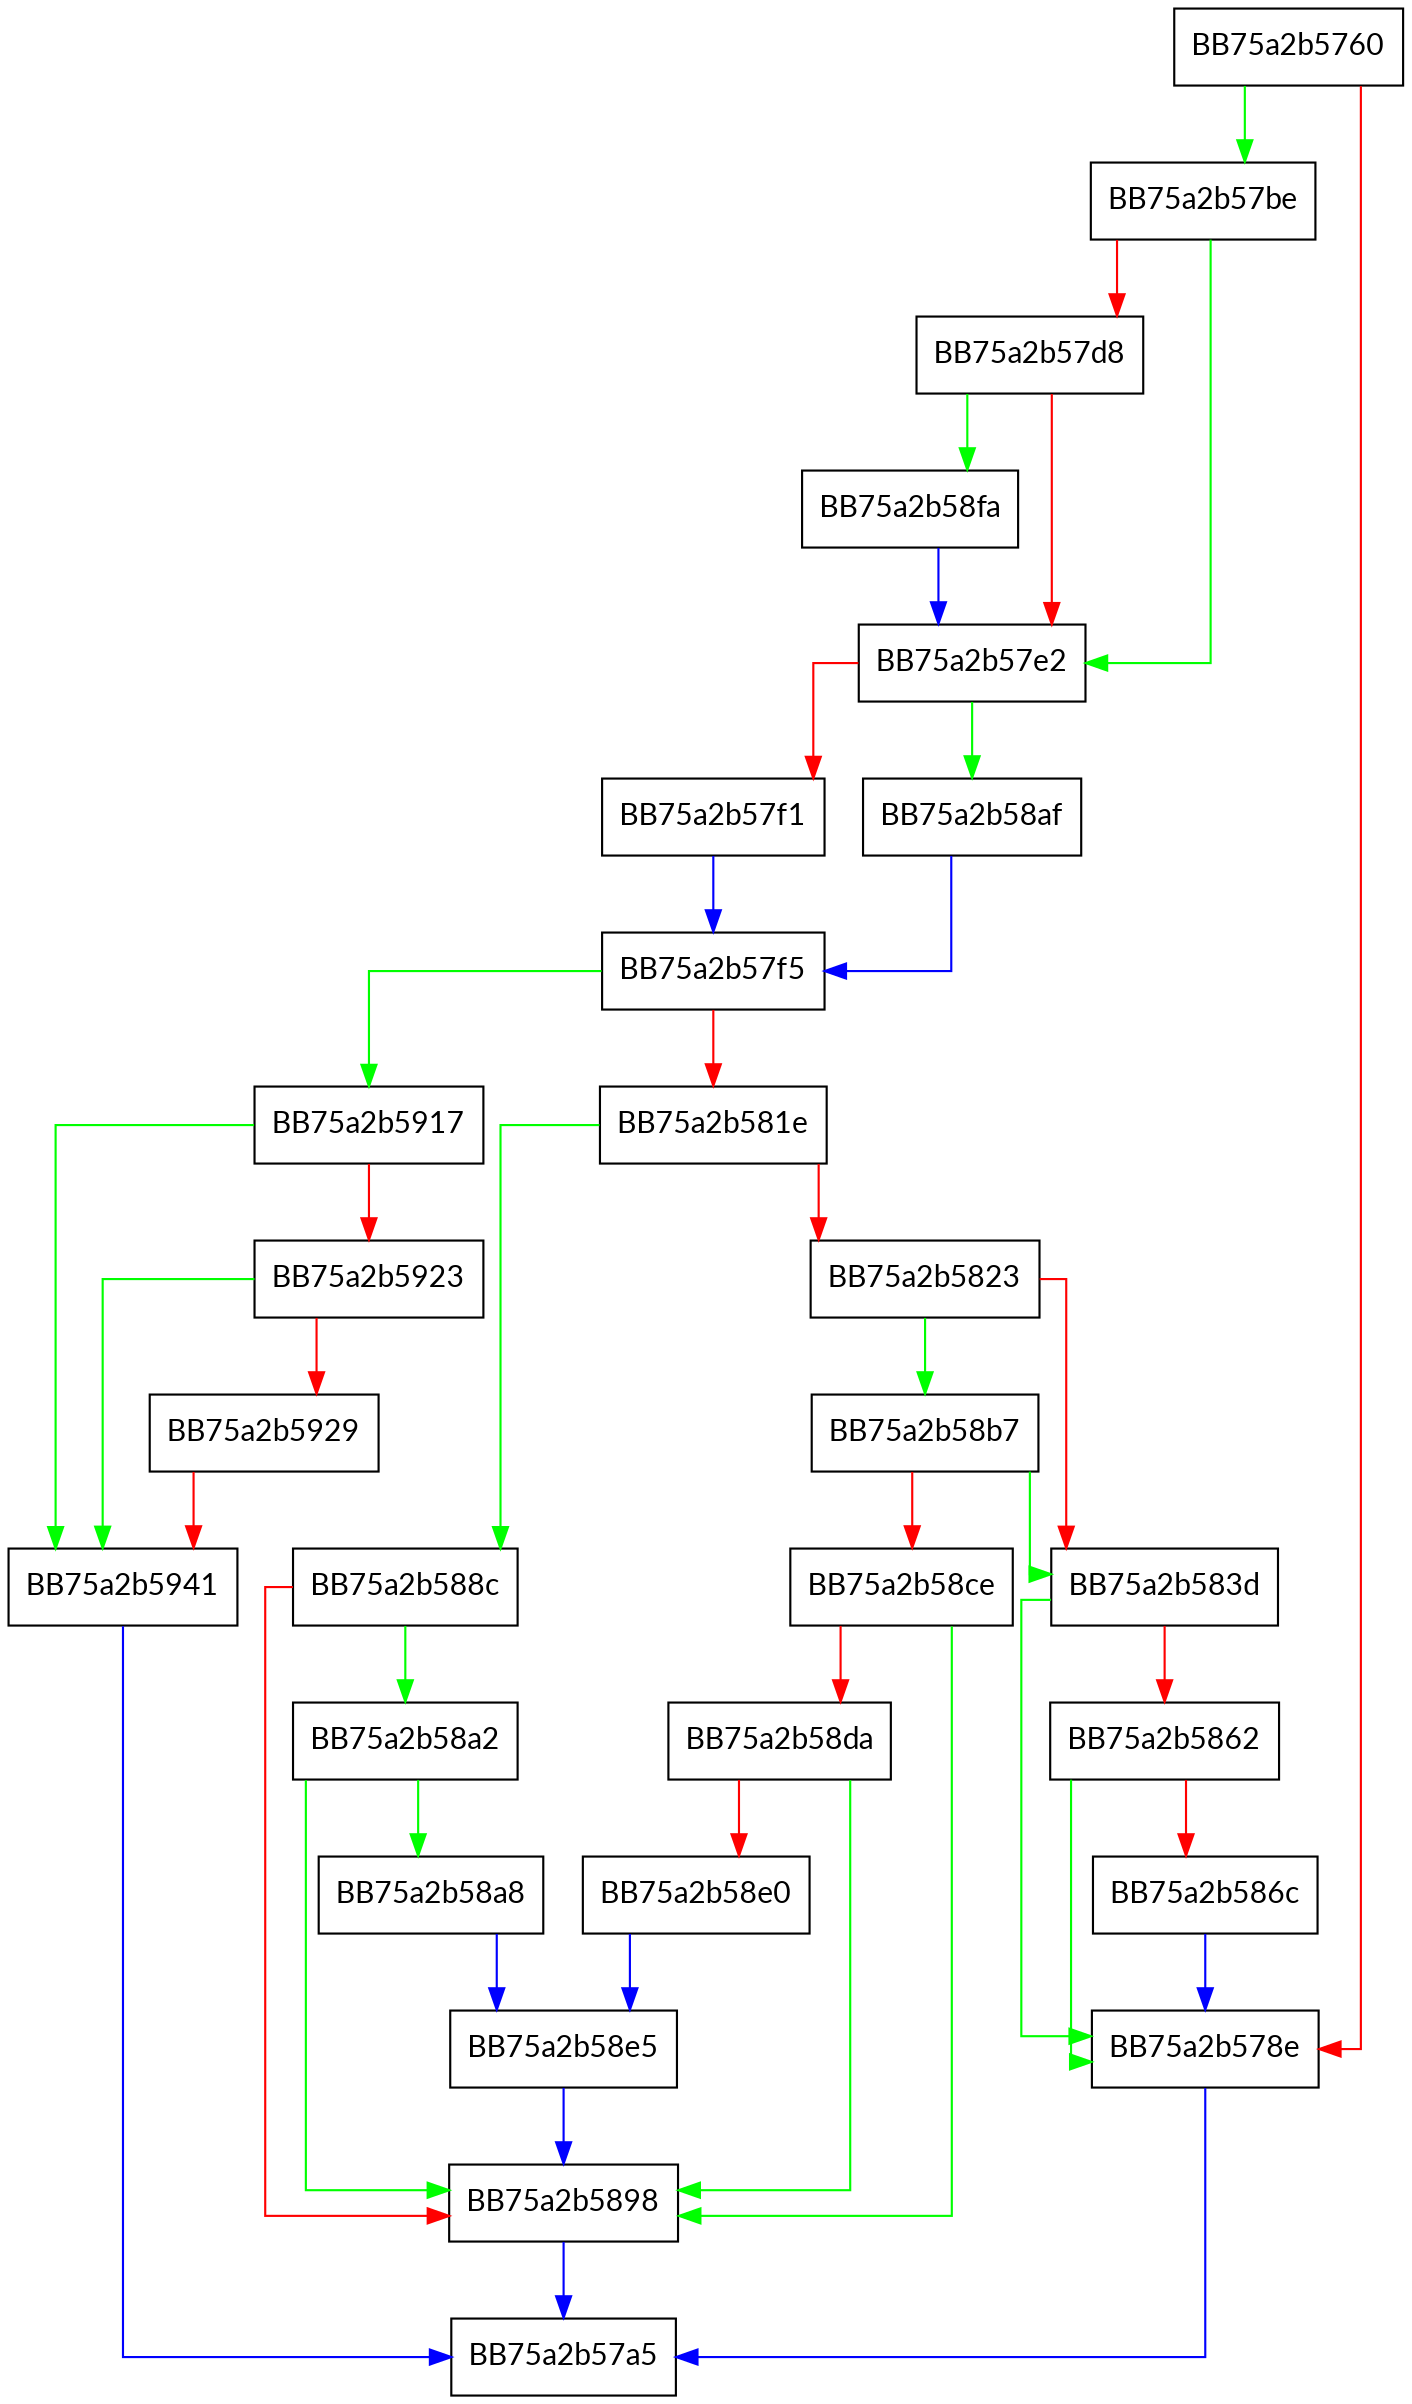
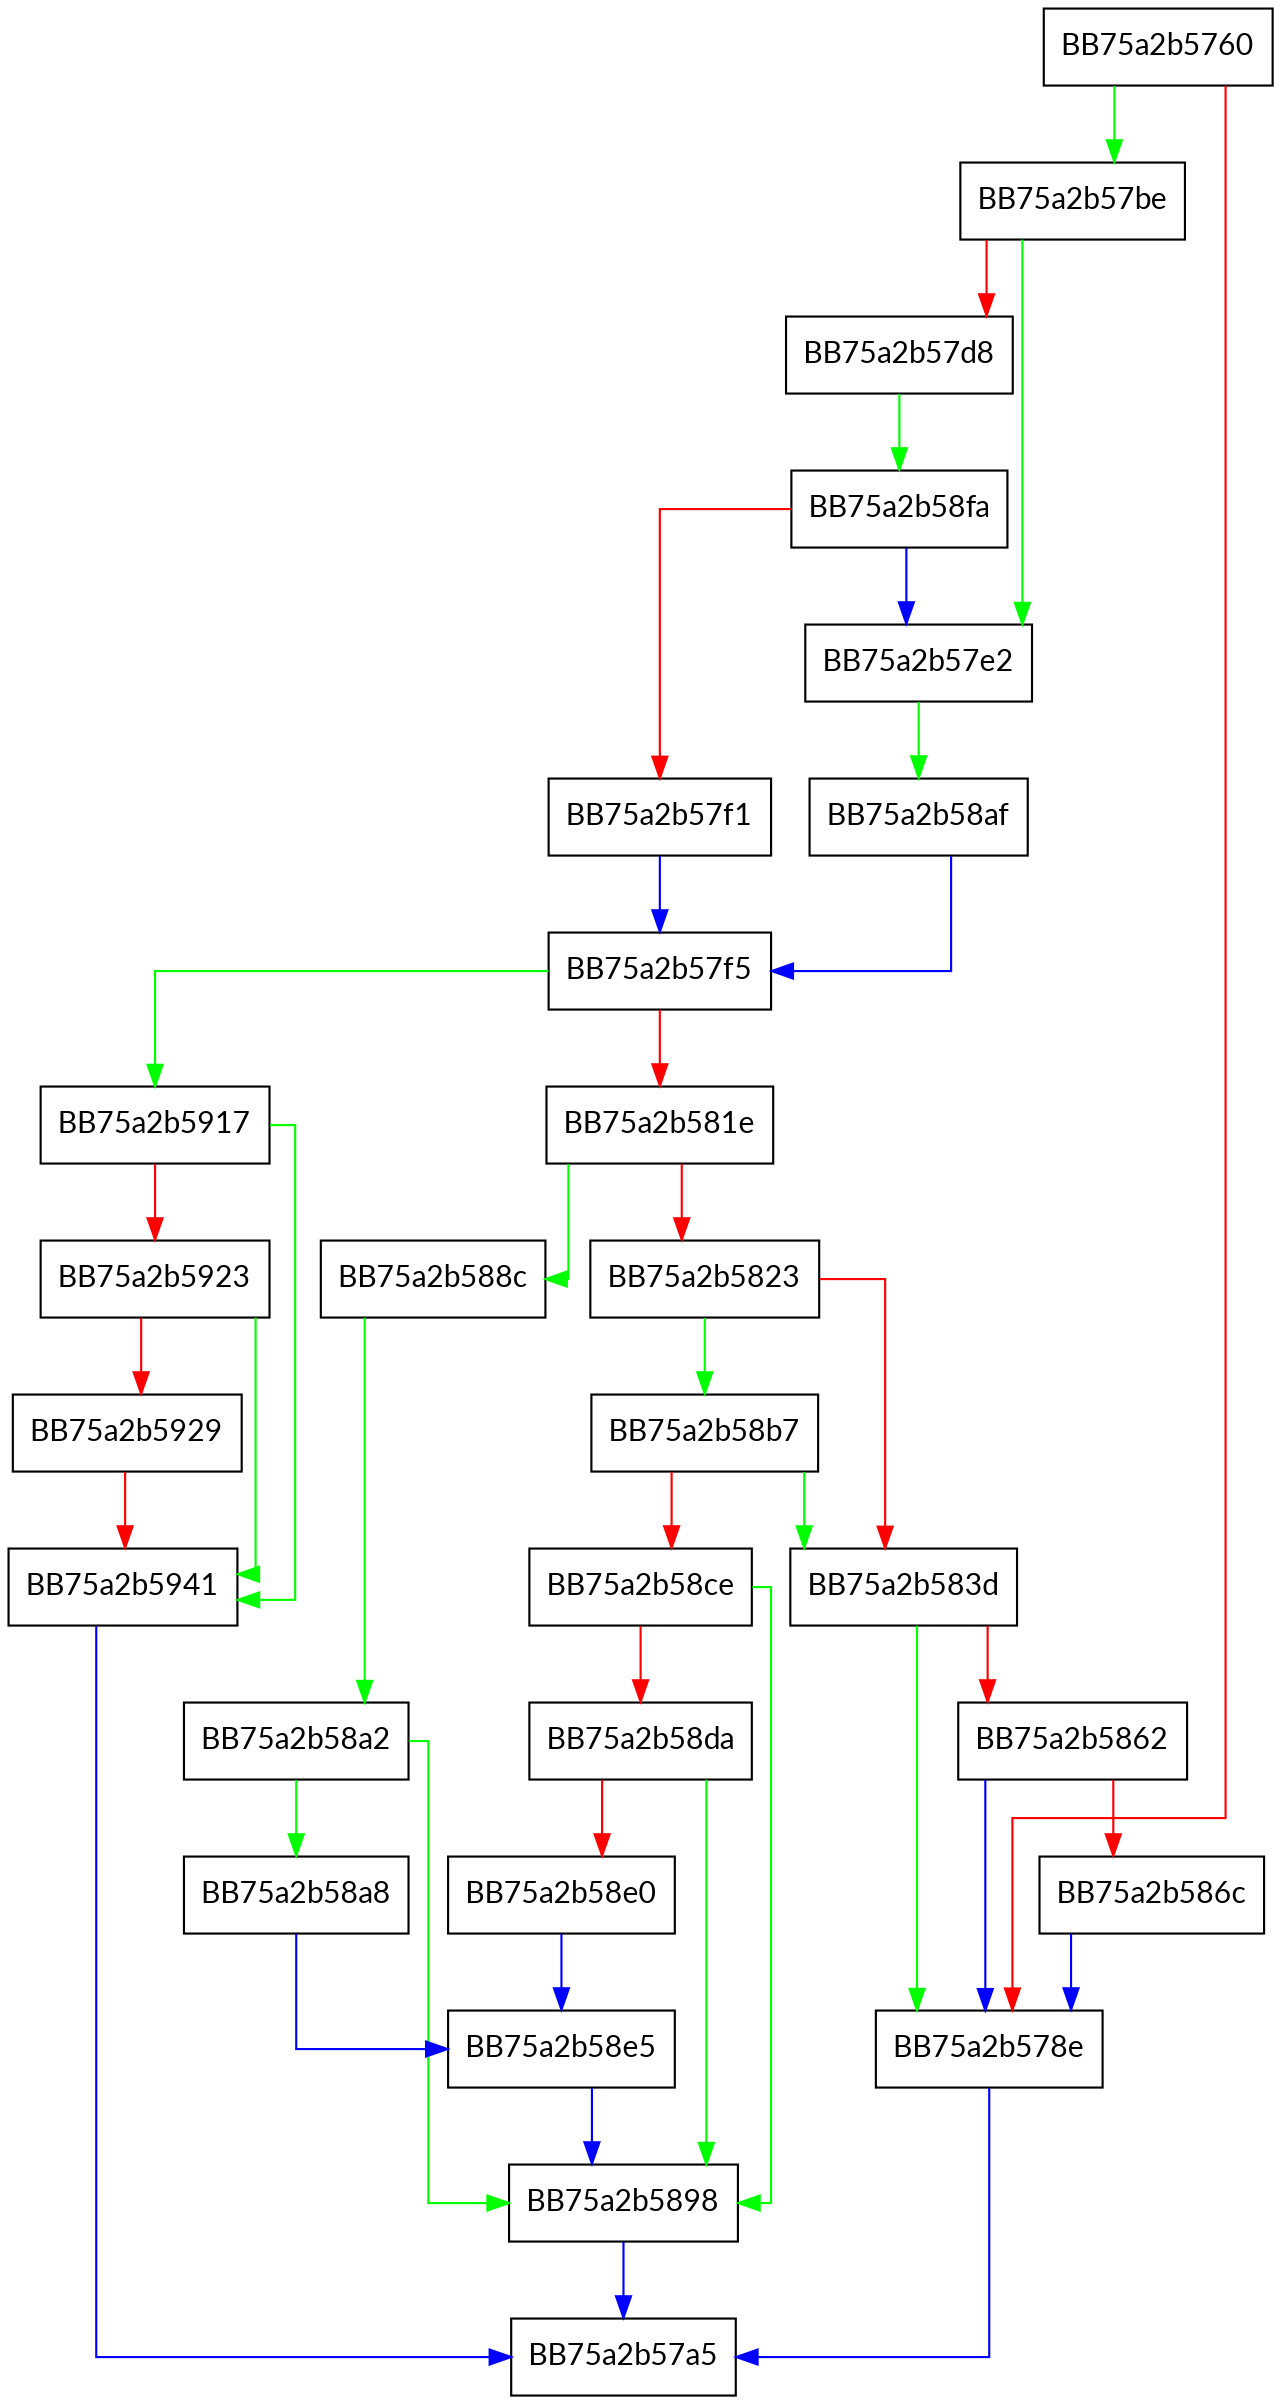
(1052, 499) -> none
(813, 687) -> (660, 567)
(1071, 1922) -> (985, 1885)
(265, 1969) -> none
